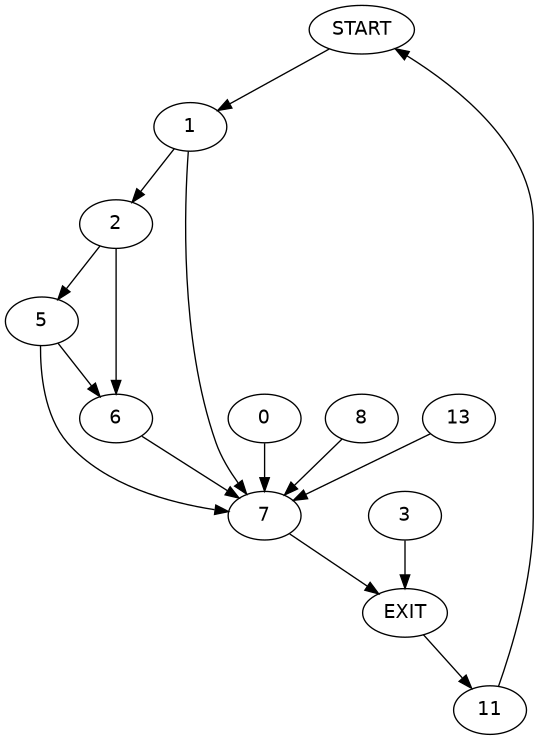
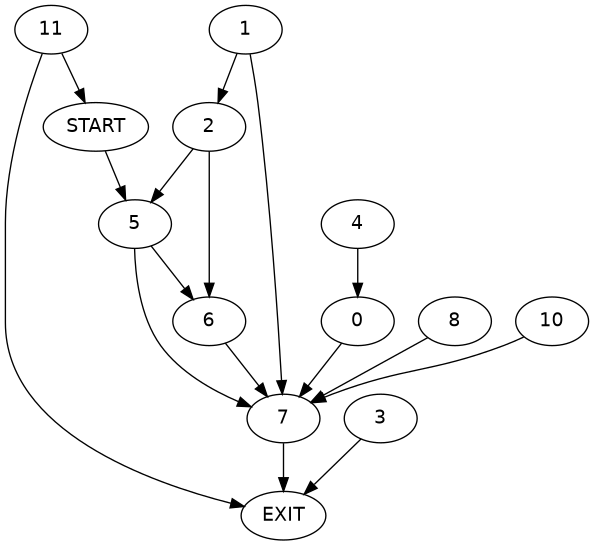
(280, 76) -> (113, 169)
none -> (358, 224)
(459, 418) -> (552, 321)
(443, 656) -> (8, 340)
